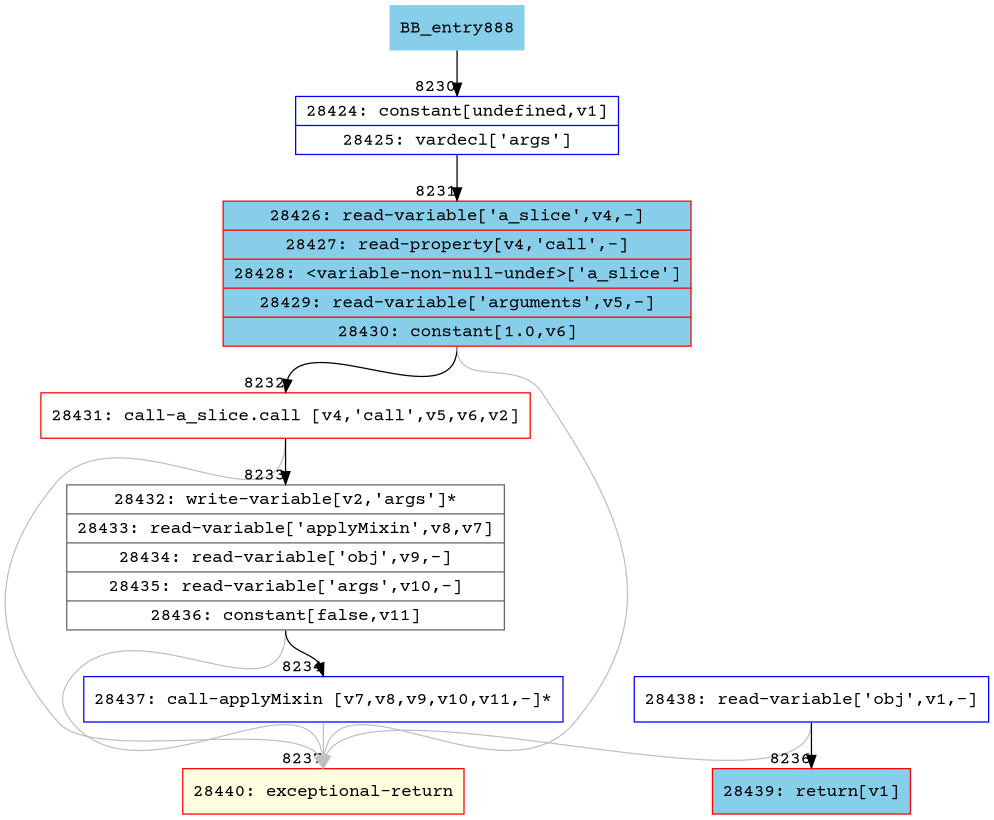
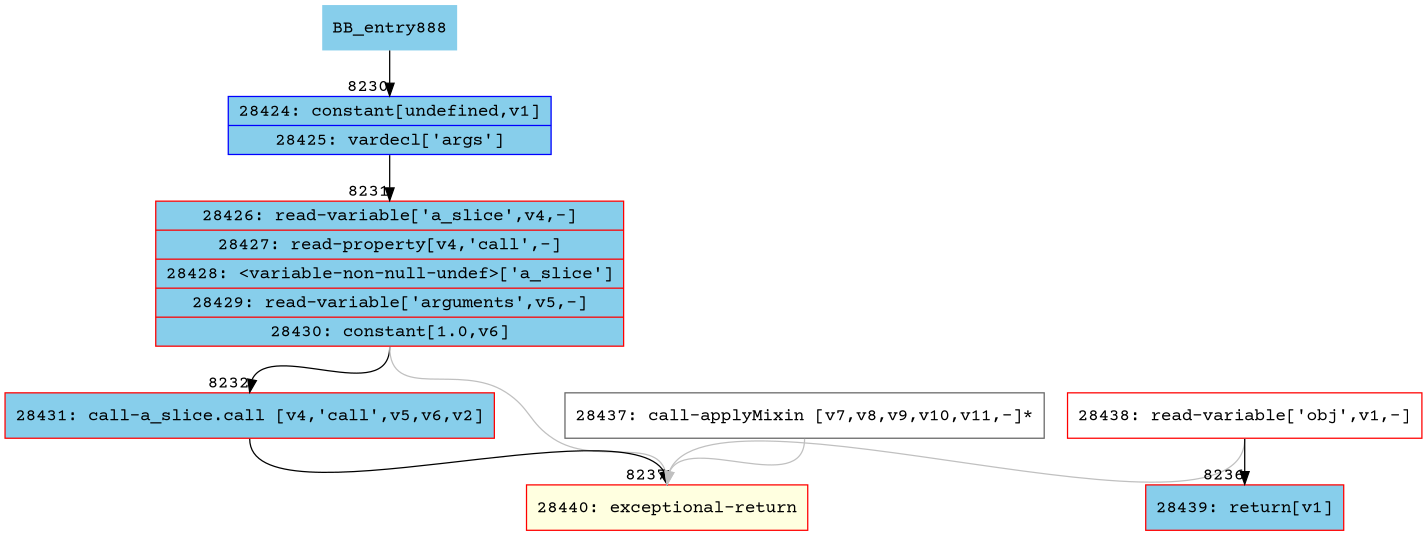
(457, 125) -> (390, 125)
(286, 416) -> (250, 416)
(286, 557) -> none
(5, 605) -> (452, 462)
(323, 699) -> (805, 416)
(811, 699) -> (1245, 416)
